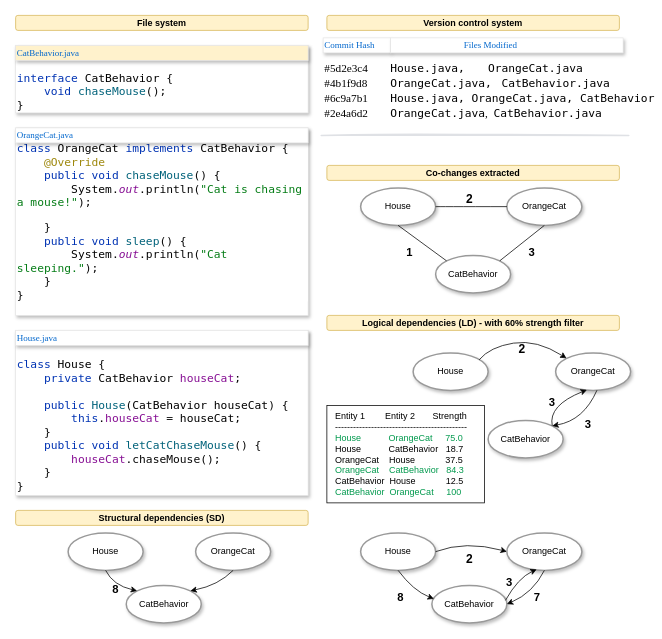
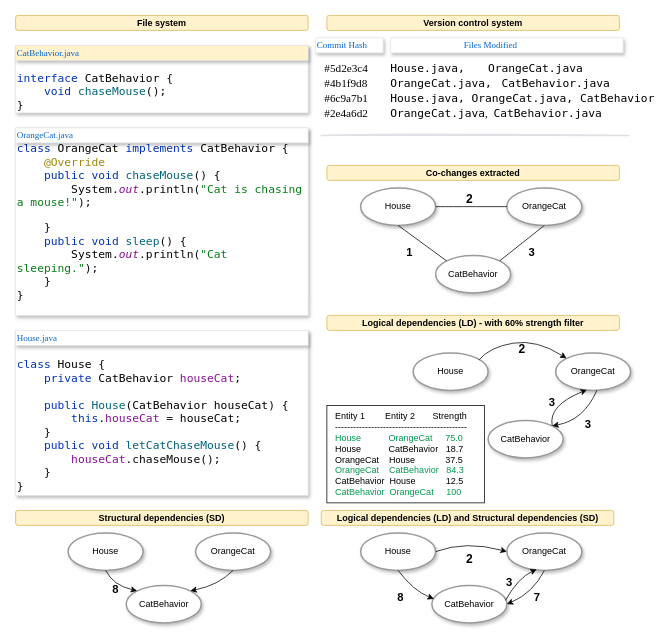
(357, 45) -> (349, 45)
none -> (467, 518)
